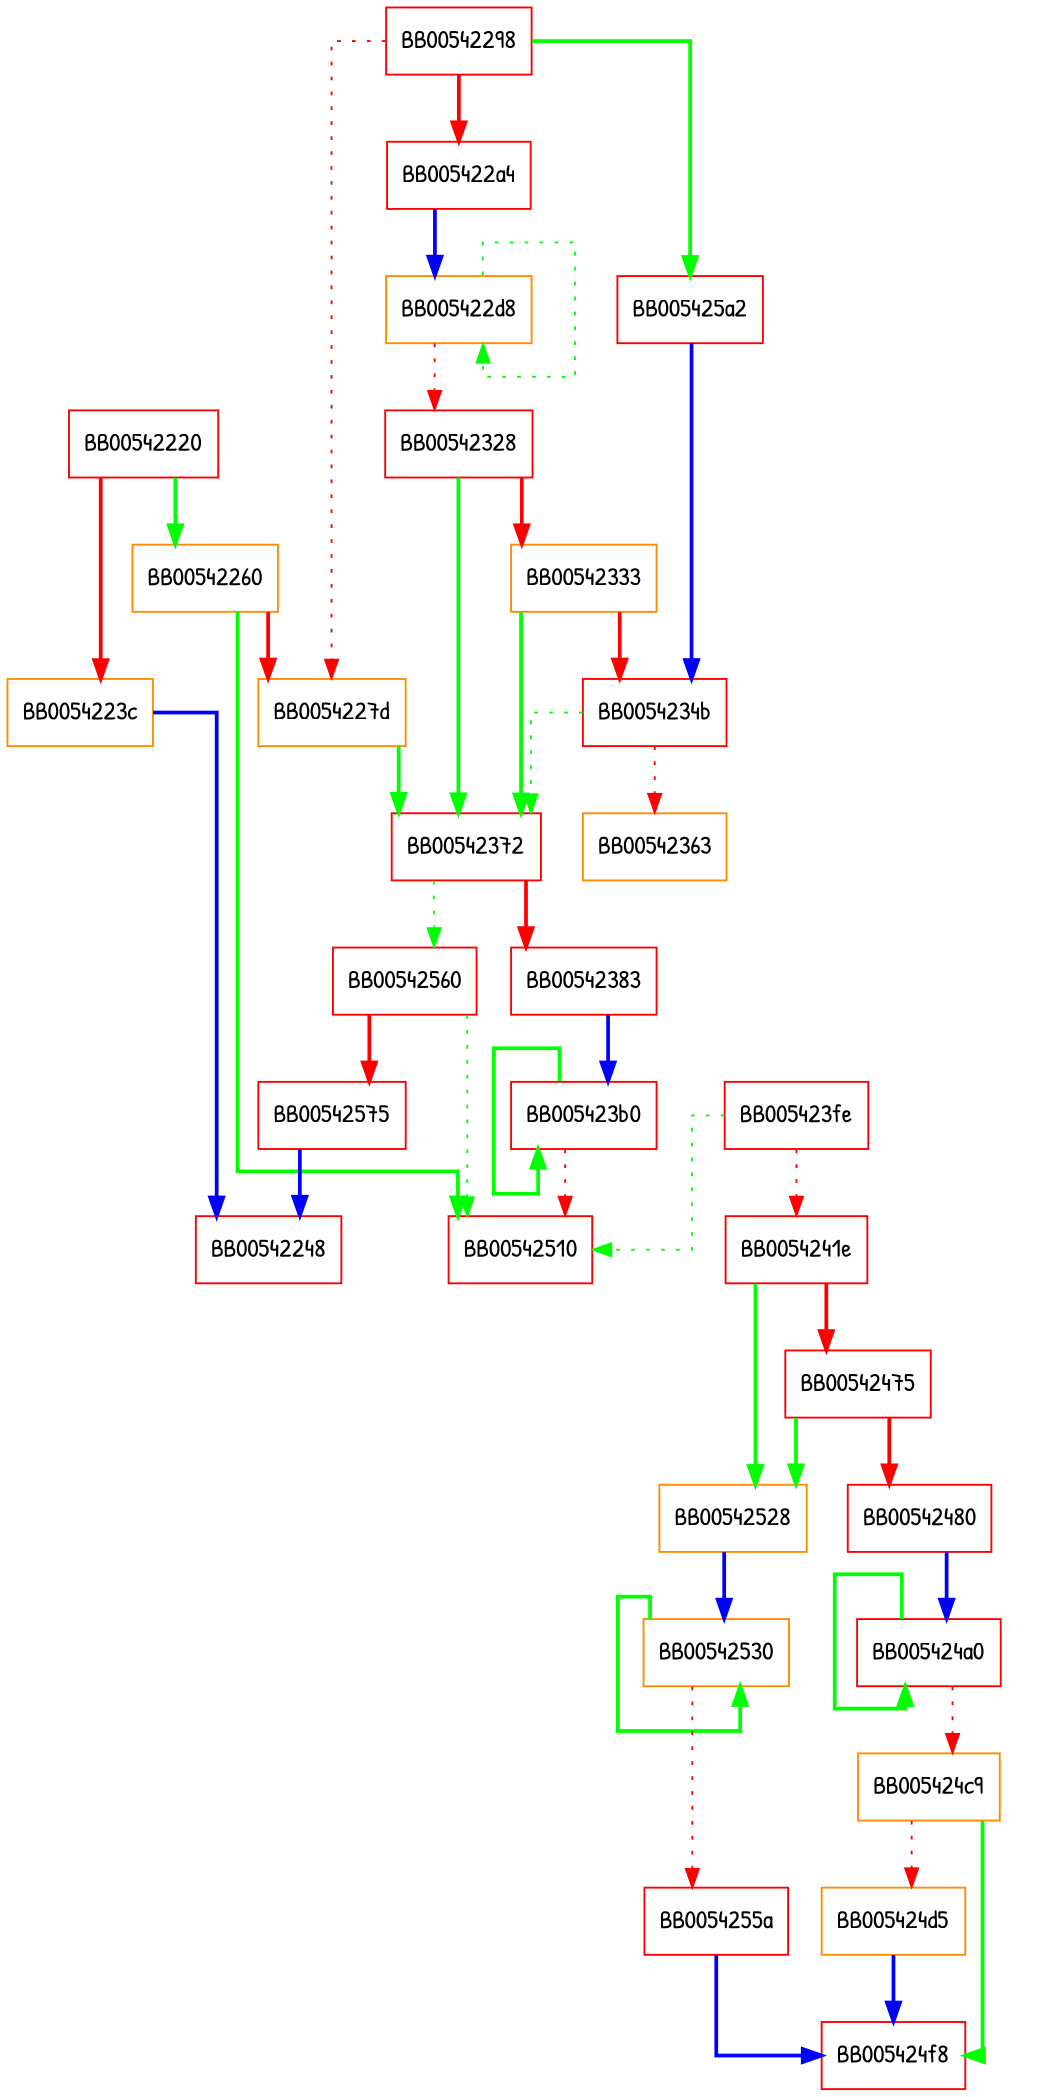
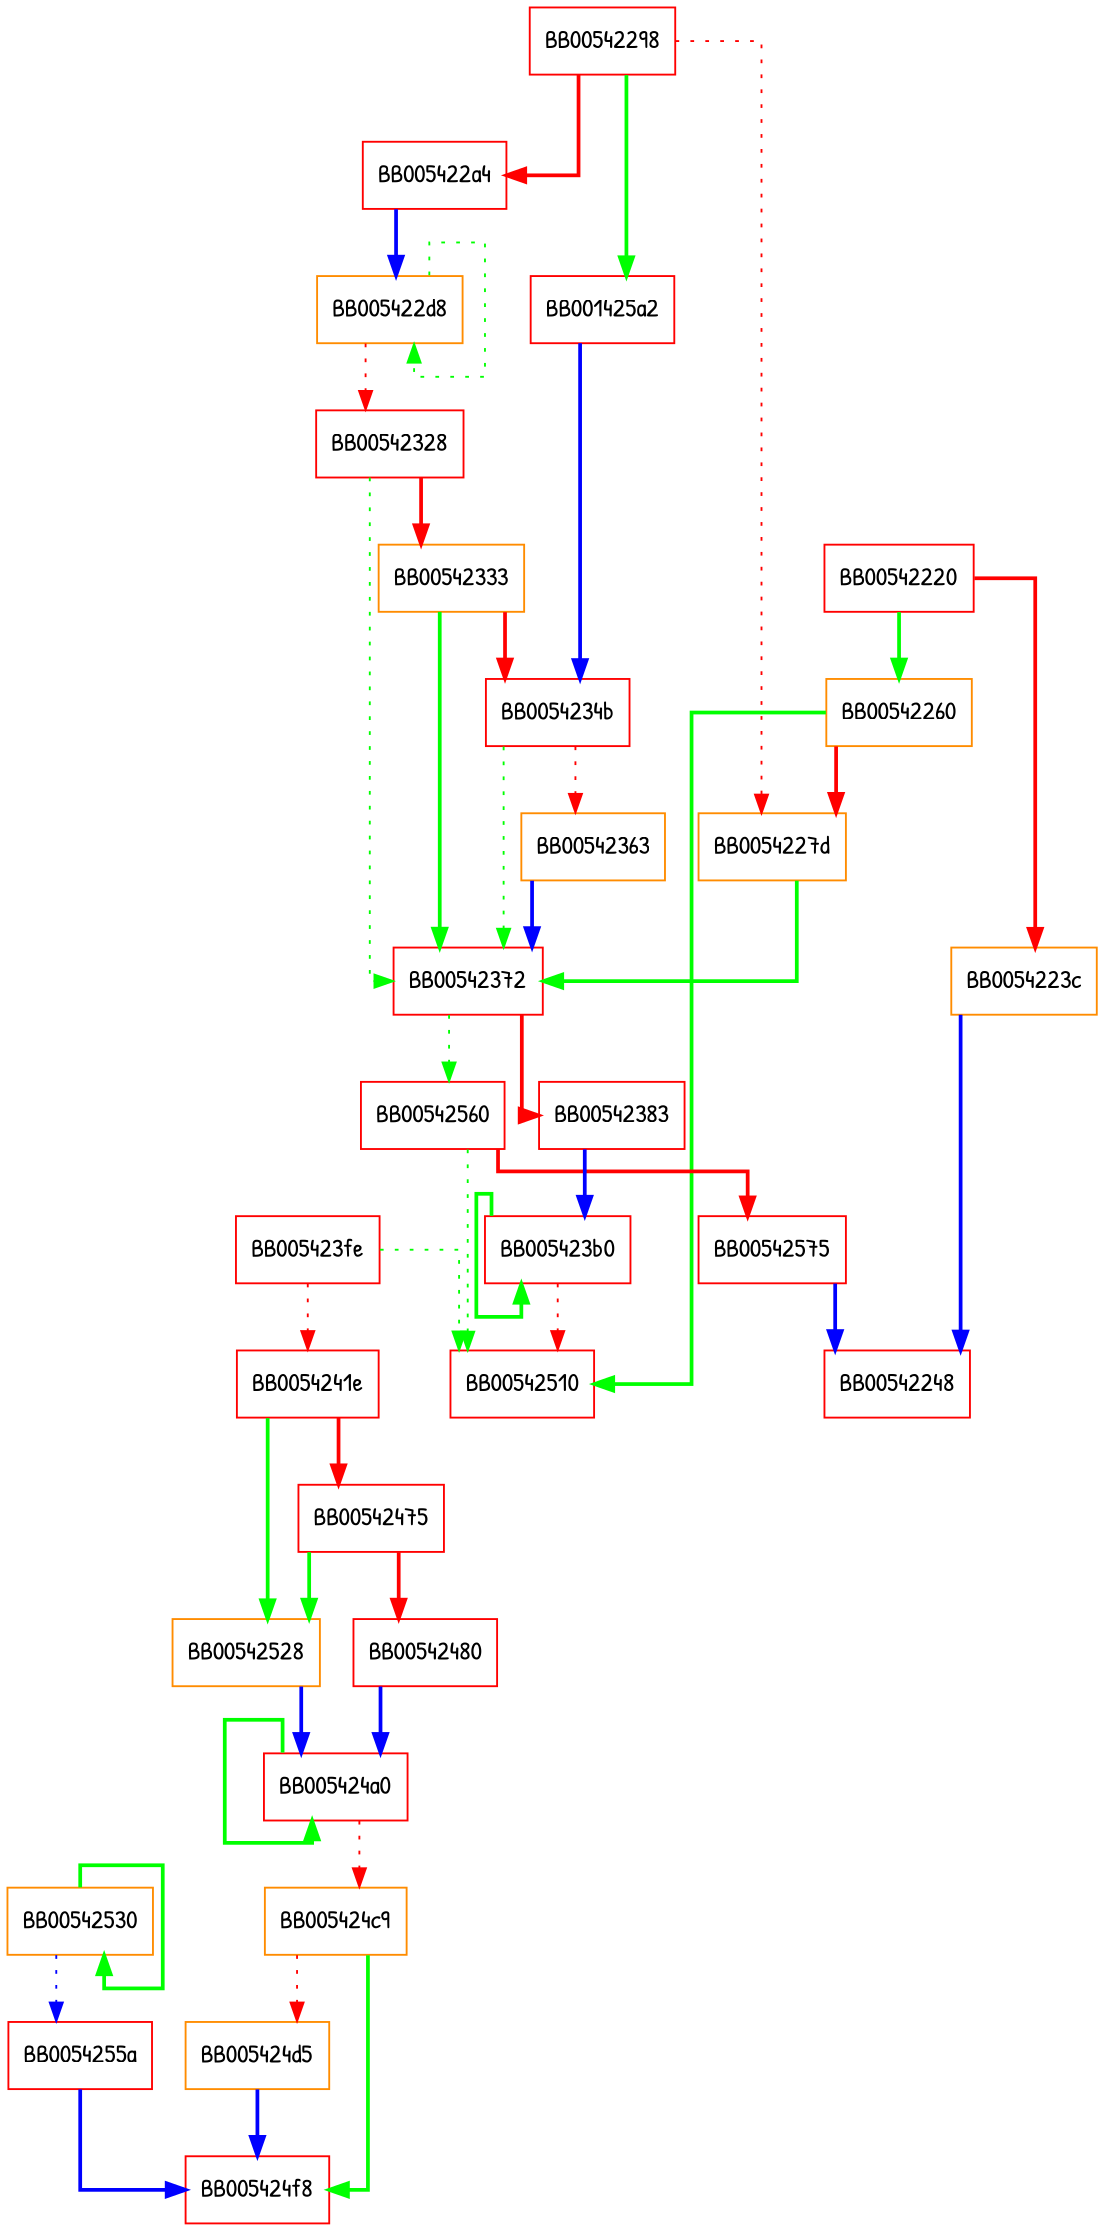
(690, 310) -> (602, 310)
(458, 636) -> (370, 732)
none -> (532, 904)
(724, 1576) -> (301, 1710)
(692, 1778) -> (56, 1979)
